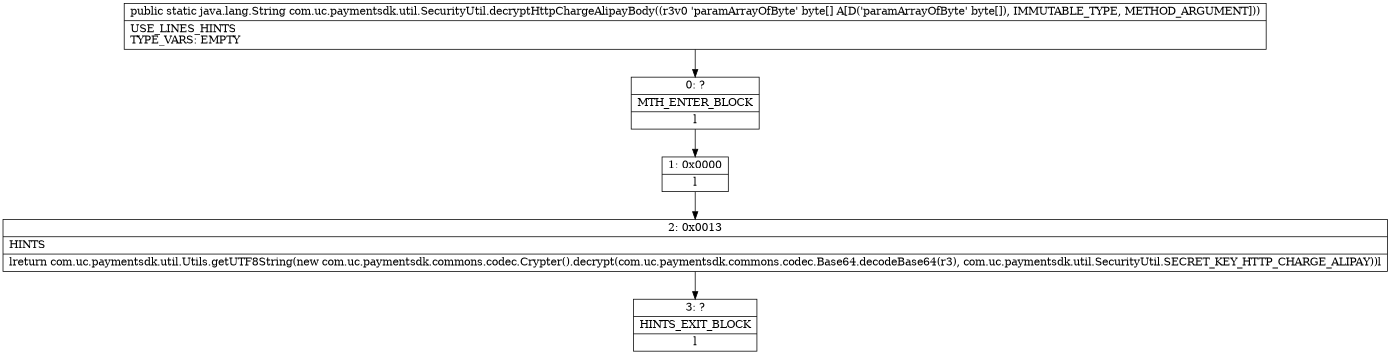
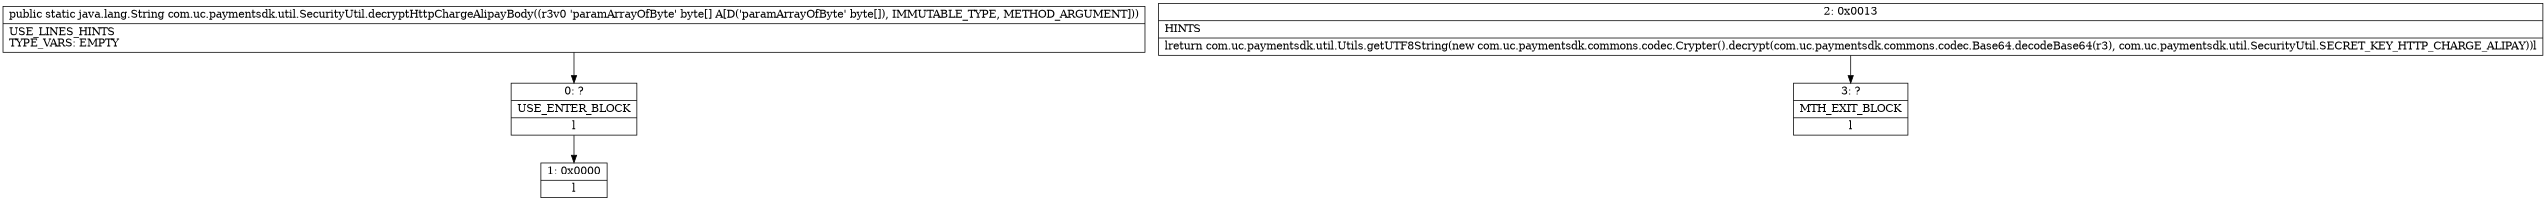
(695, 103) -> (574, 109)
(695, 202) -> none
(695, 325) -> (1851, 109)
